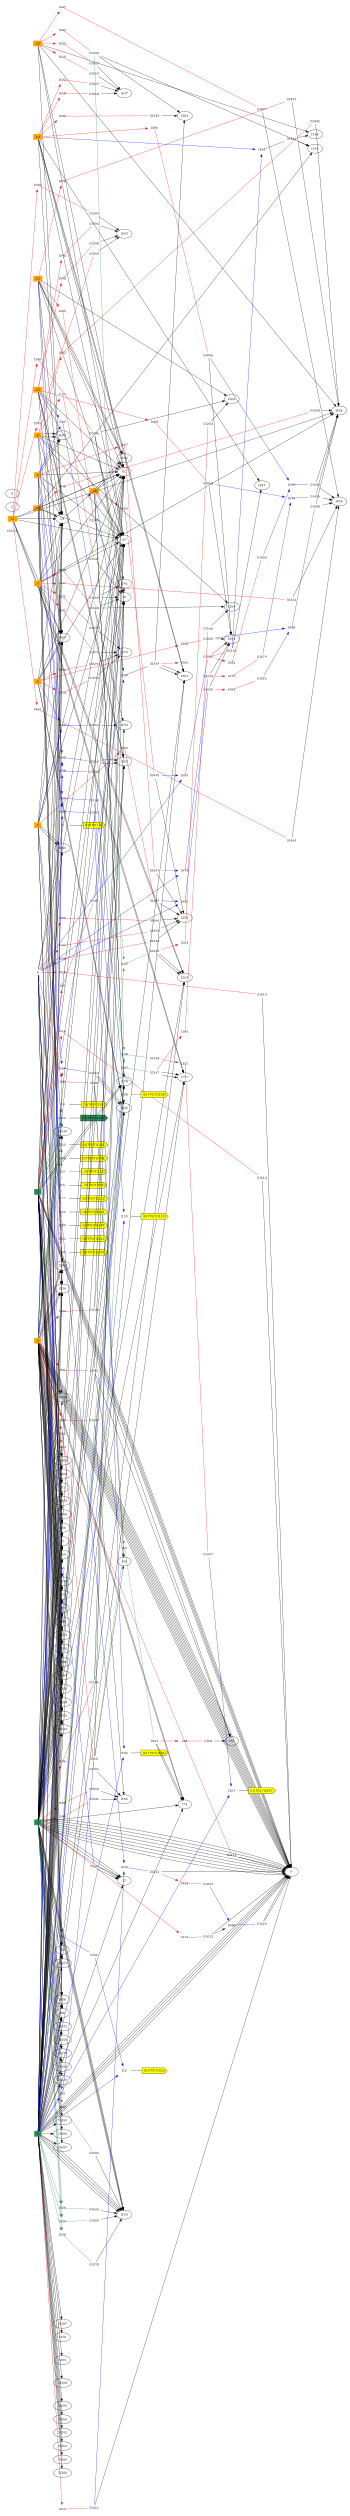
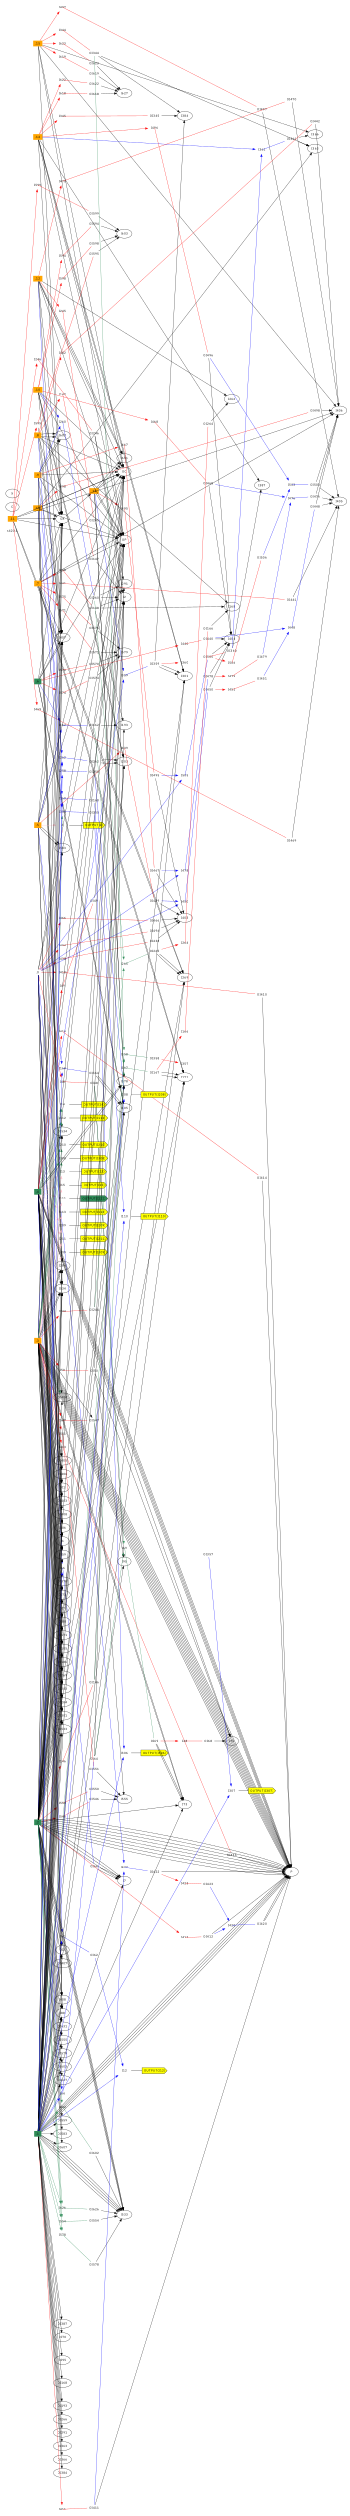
(162, 416) -> none
(37, 576) -> (50, 529)
(38, 681) -> (38, 681)
(94, 1118) -> (94, 1118)
(94, 1199) -> (94, 1199)
(197, 1308) -> none
(49, 1367) -> (49, 1367)
(50, 1475) -> (50, 1475)
(50, 1650) -> (64, 1378)
(50, 2051) -> none
